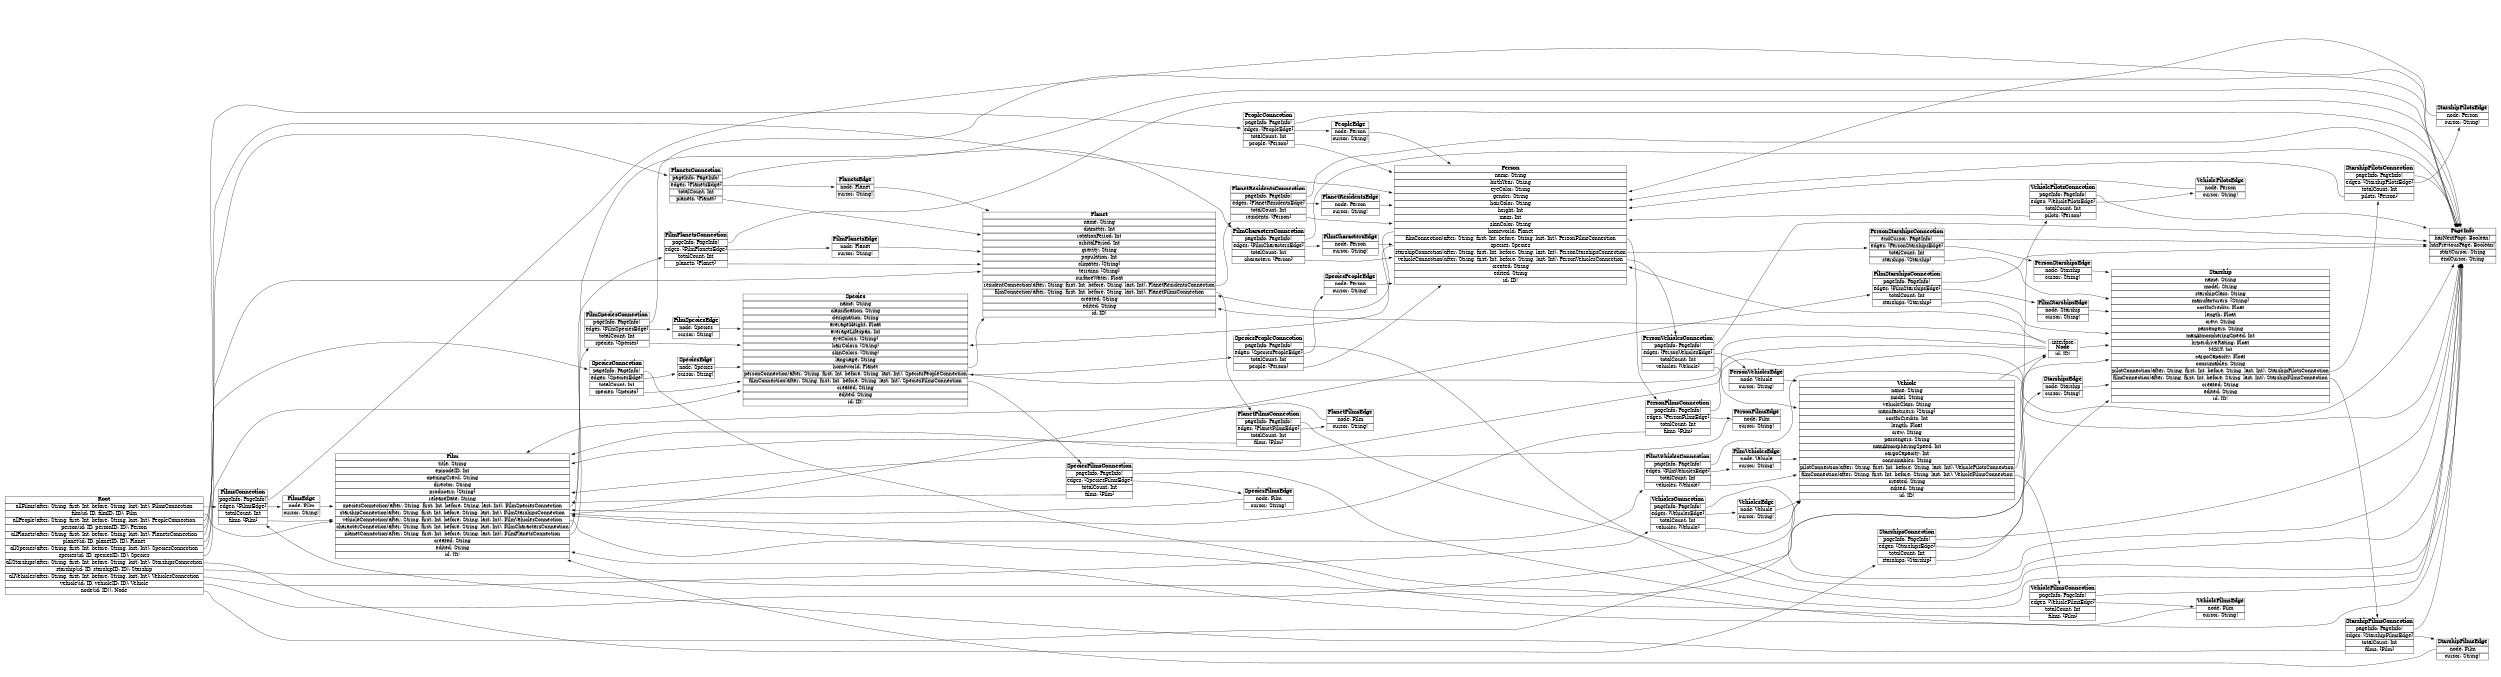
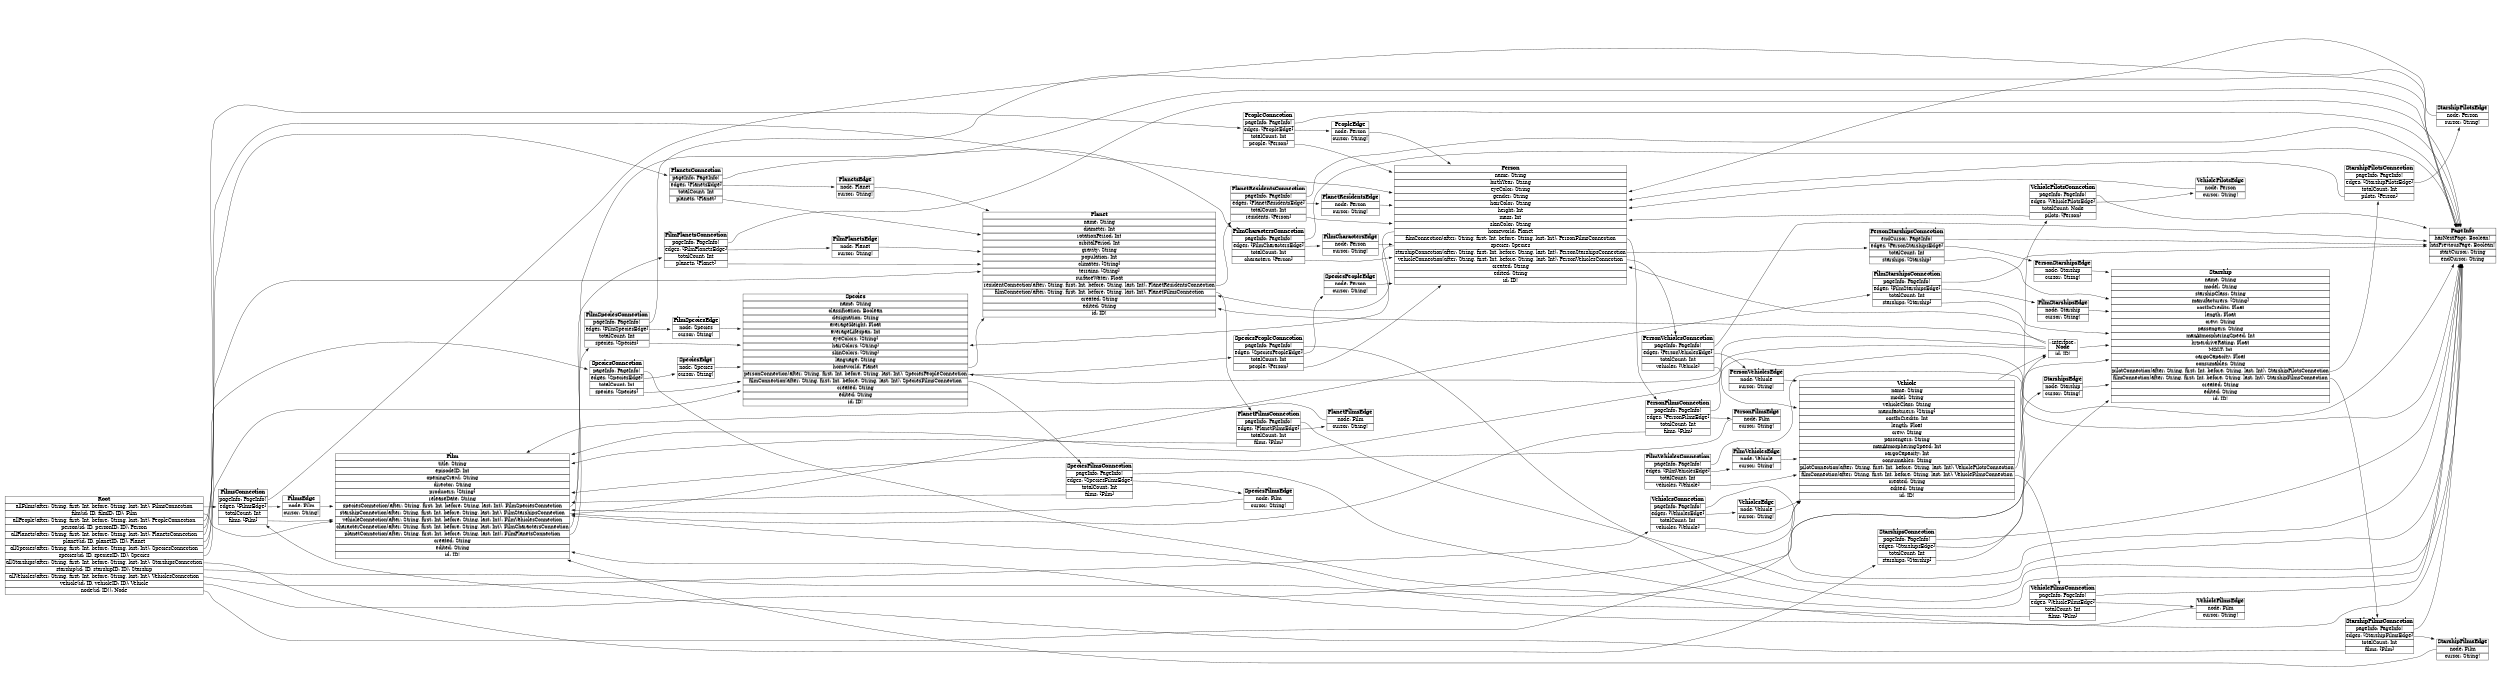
(2439, 189) -> none
(2063, 209) -> (2063, 209)
(855, 311) -> (855, 311)
(1108, 541) -> none
